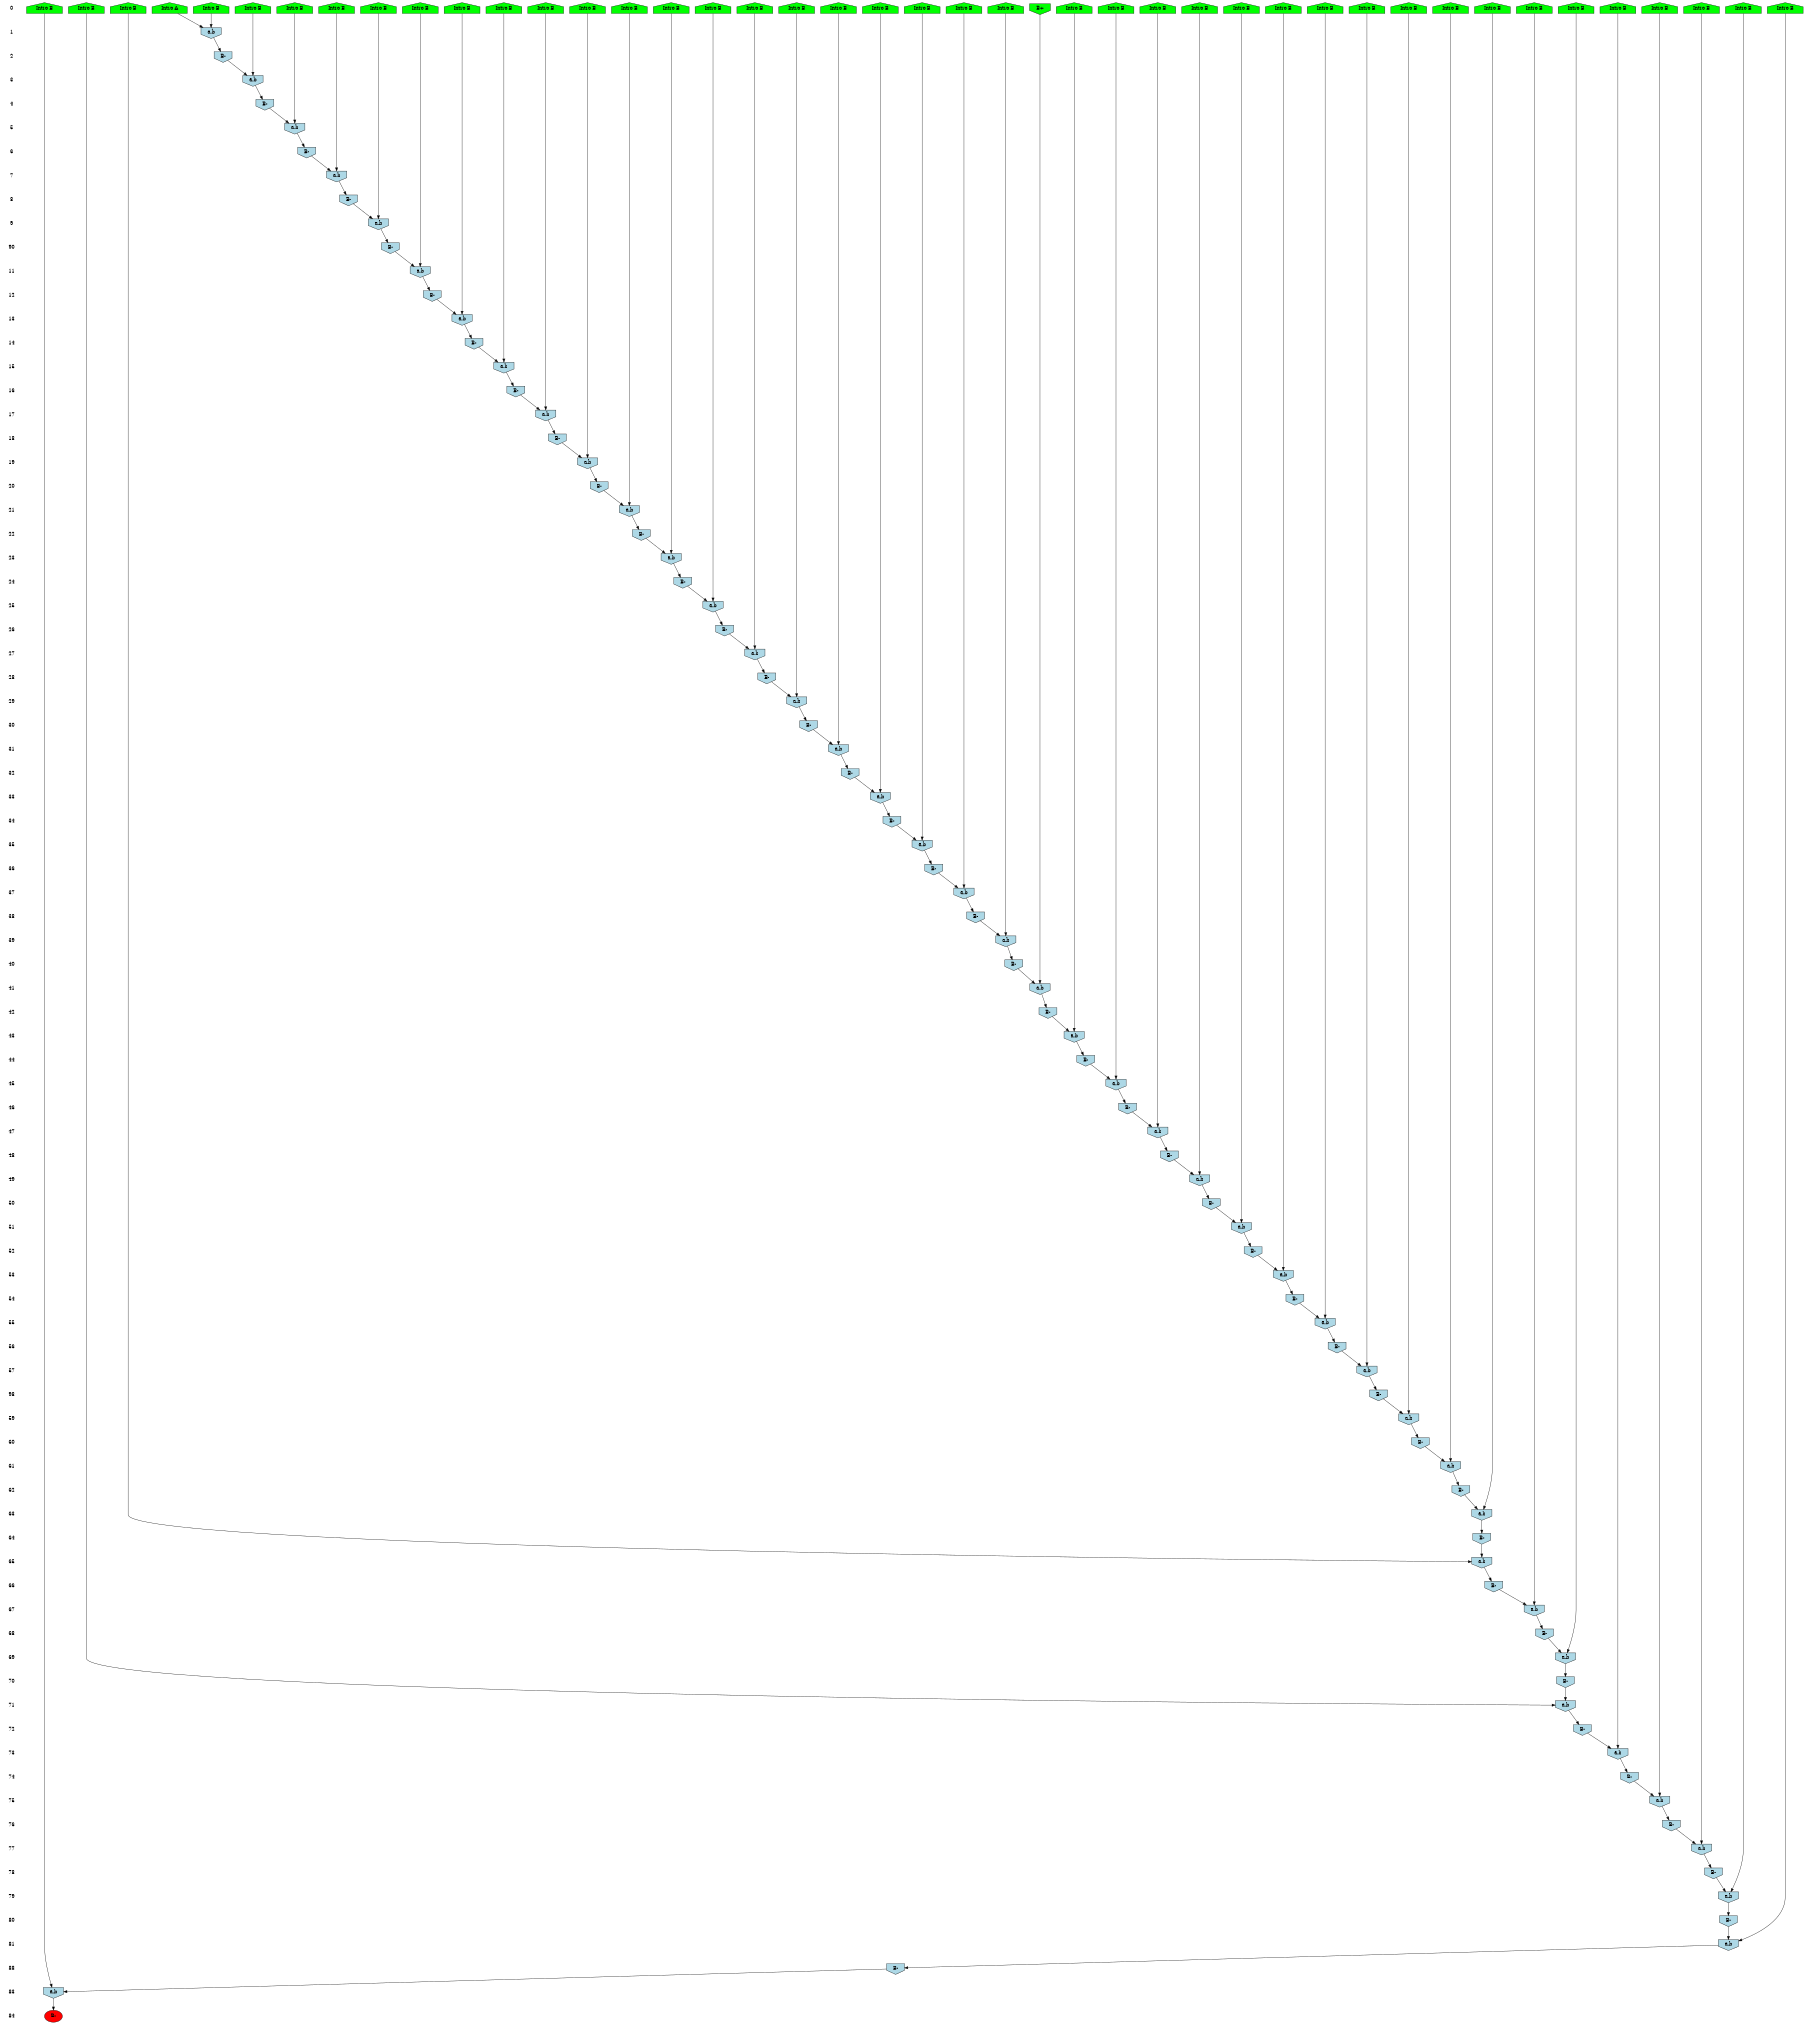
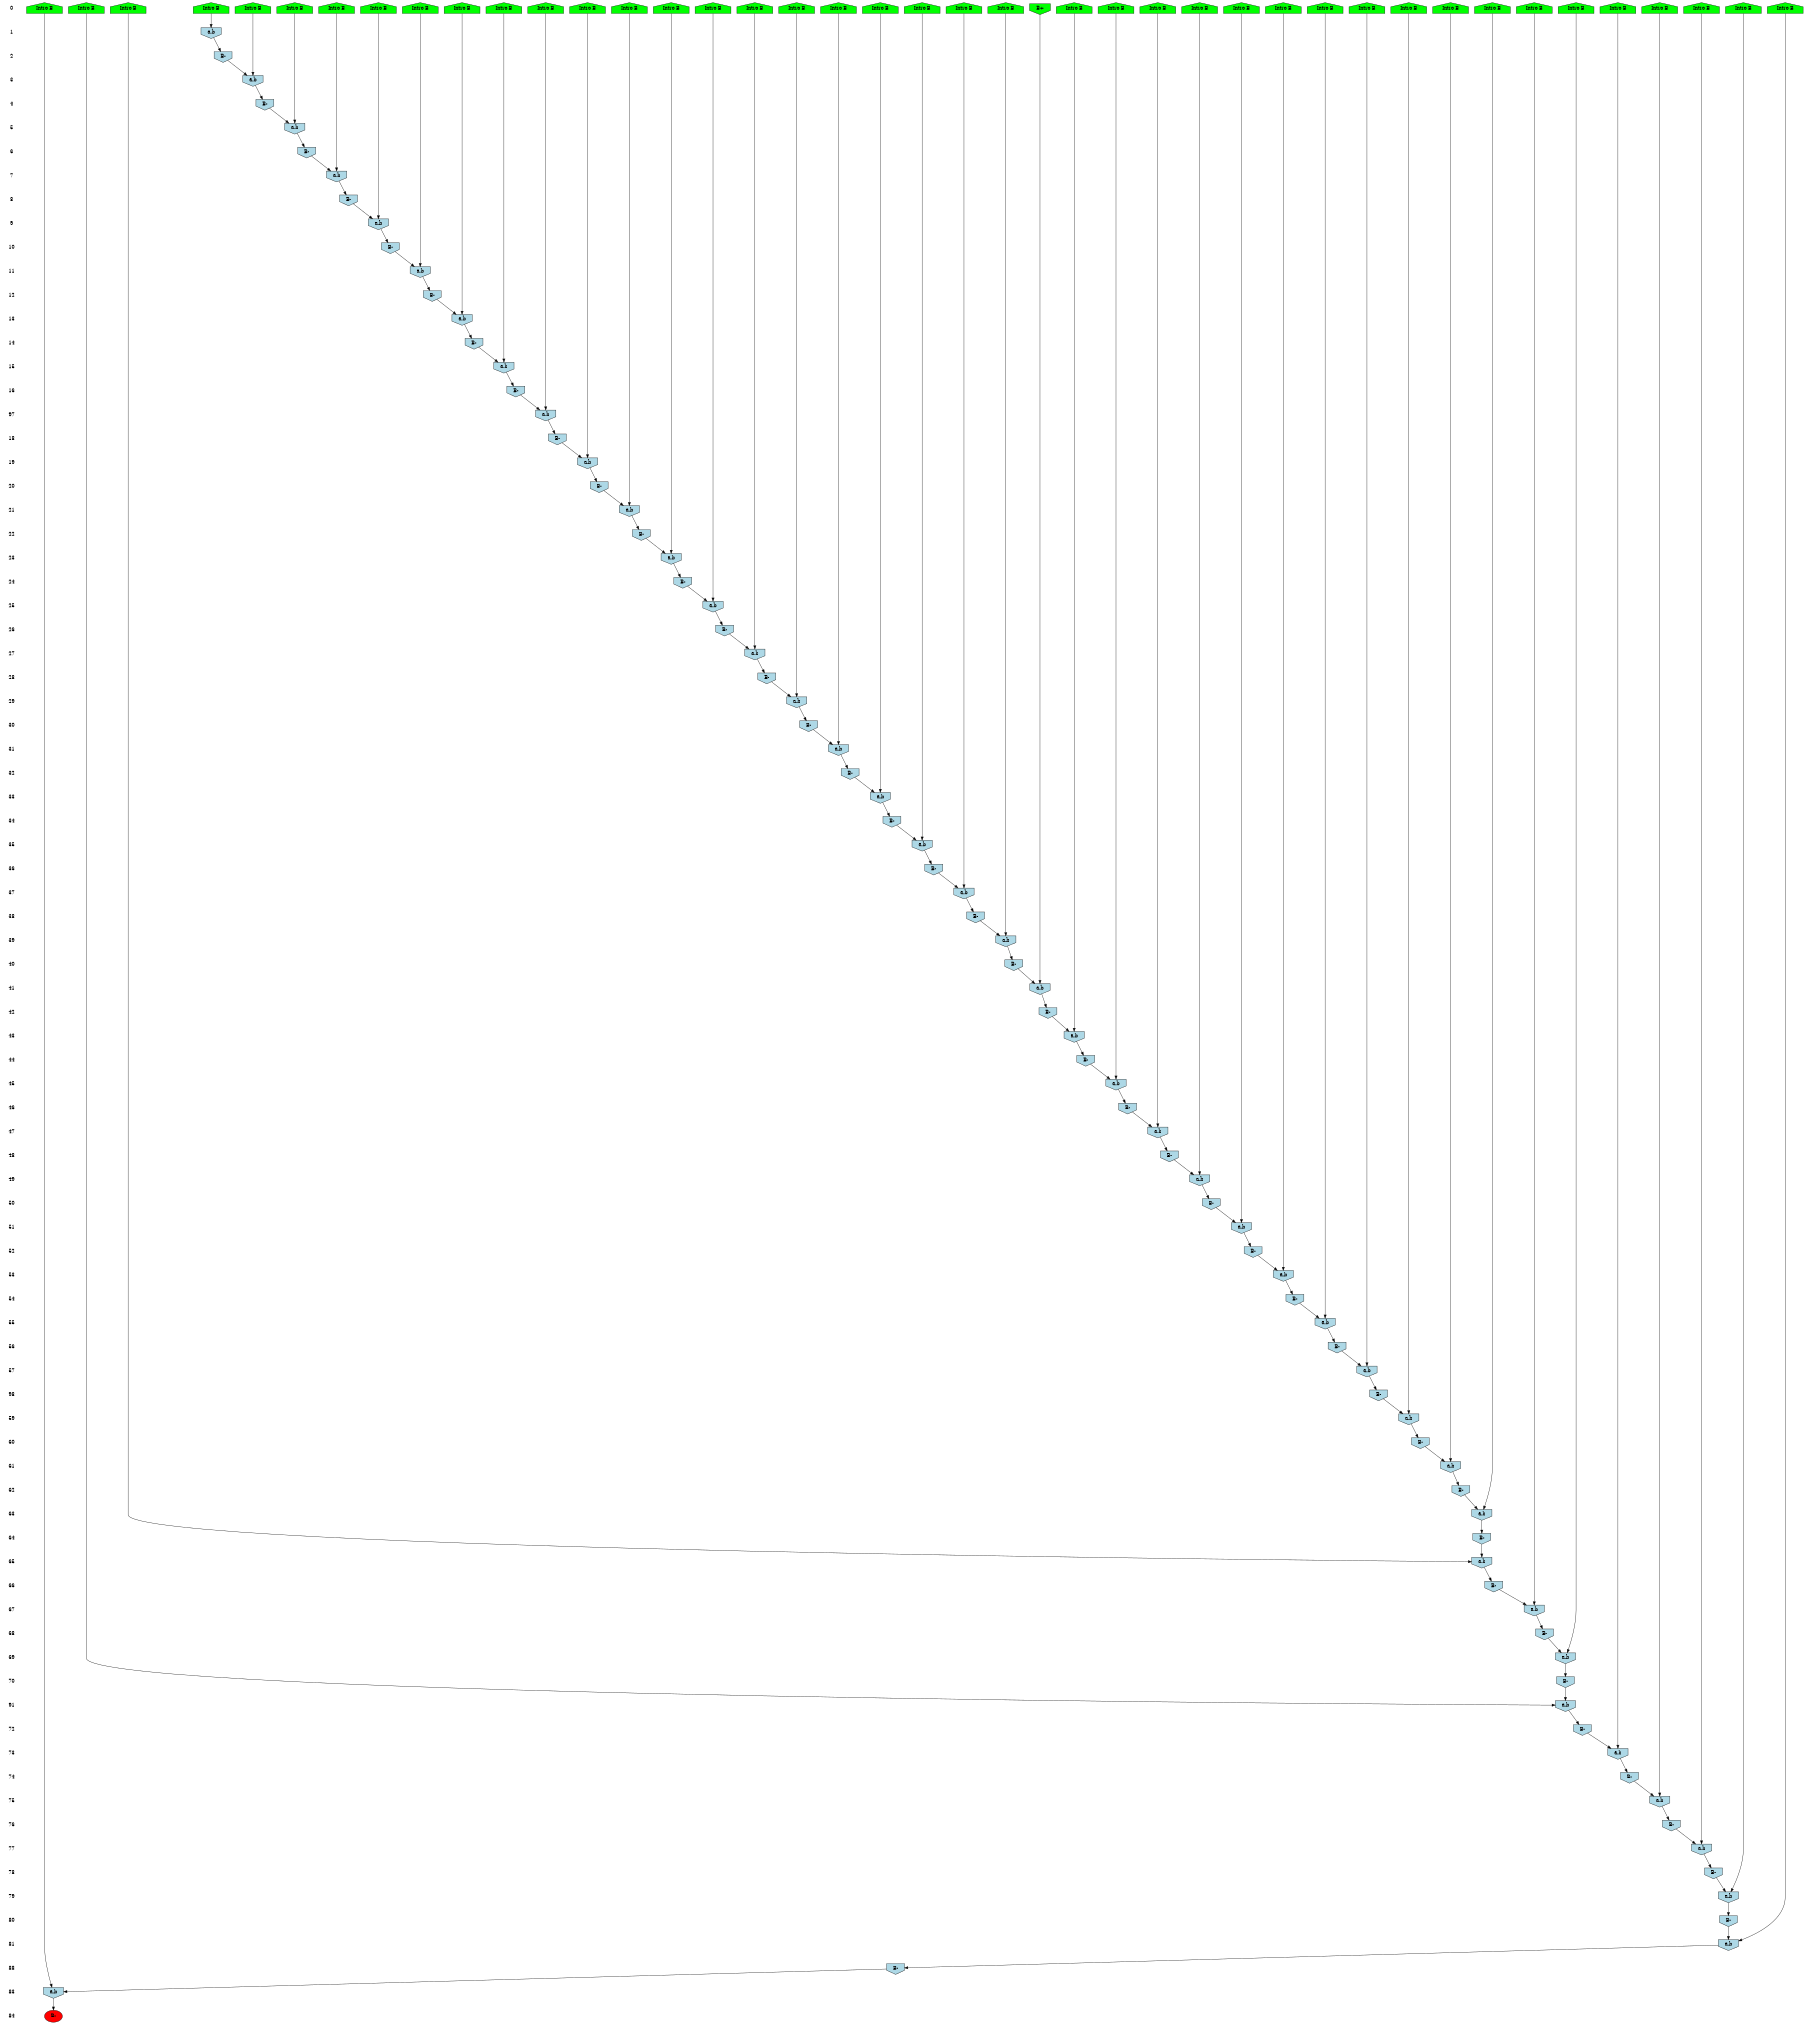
(170, 9) -> none
(12, 248) -> (12, 248)
(12, 415) -> (12, 415)
(12, 1706) -> (12, 1706)
